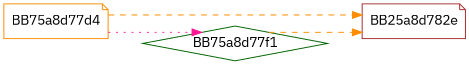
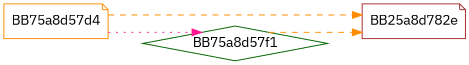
(56, 21) -> (56, 21)
(235, 43) -> (235, 43)
